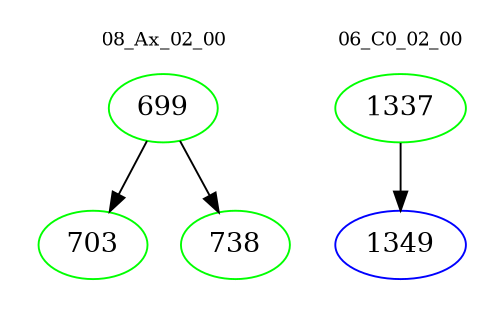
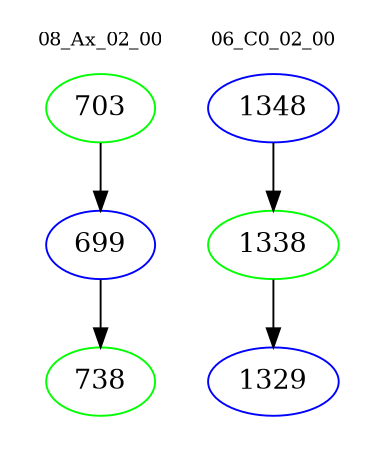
(163, 108) -> (101, 245)
none -> (273, 108)
(401, 108) -> (273, 245)
(133, 168) -> (101, 167)
(401, 245) -> (273, 382)
